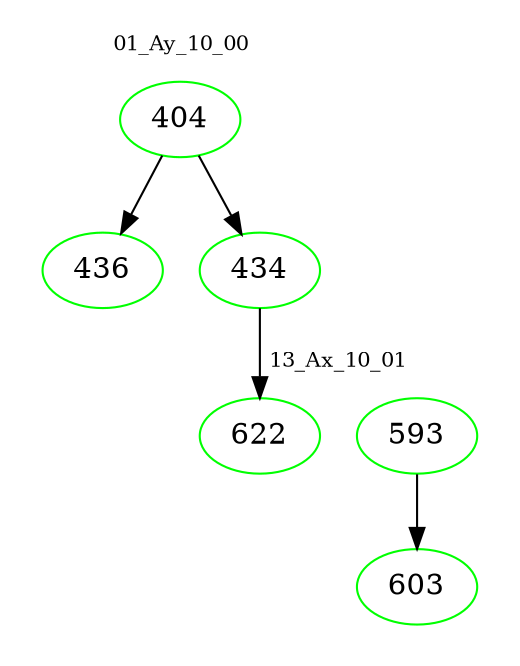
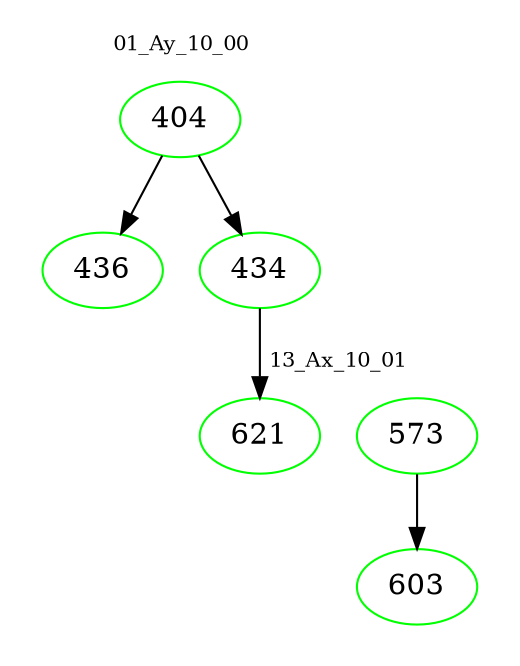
(260, 436) -> (260, 436)
(417, 436) -> (417, 436)
